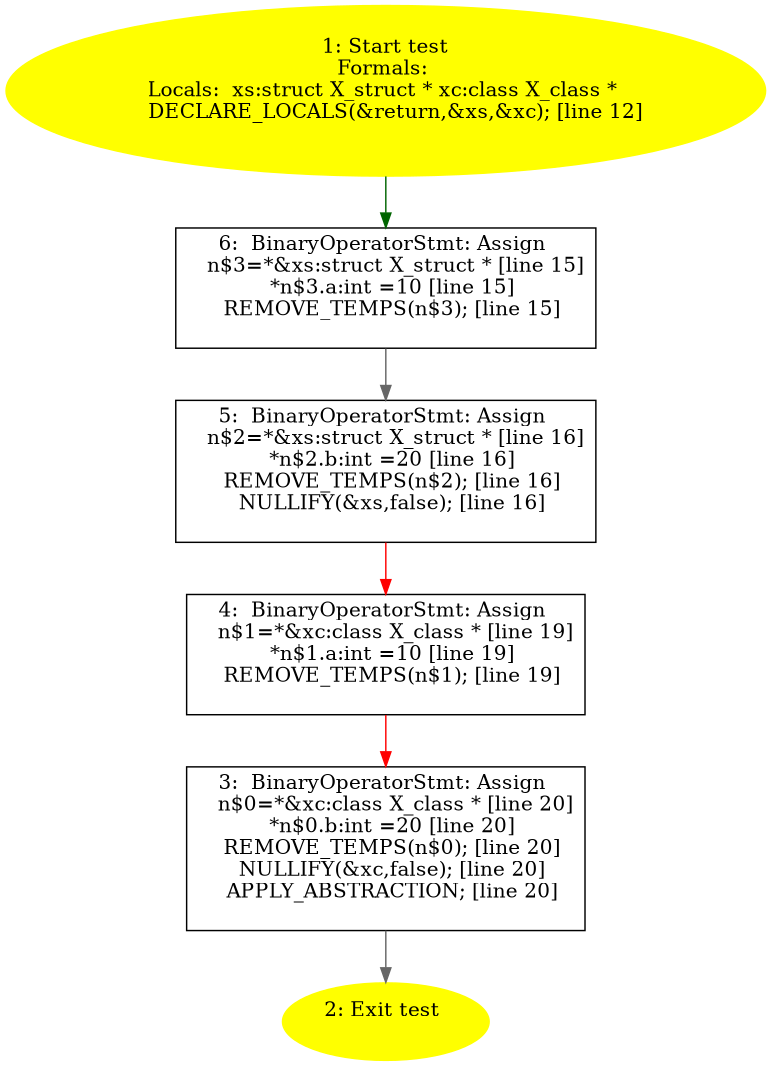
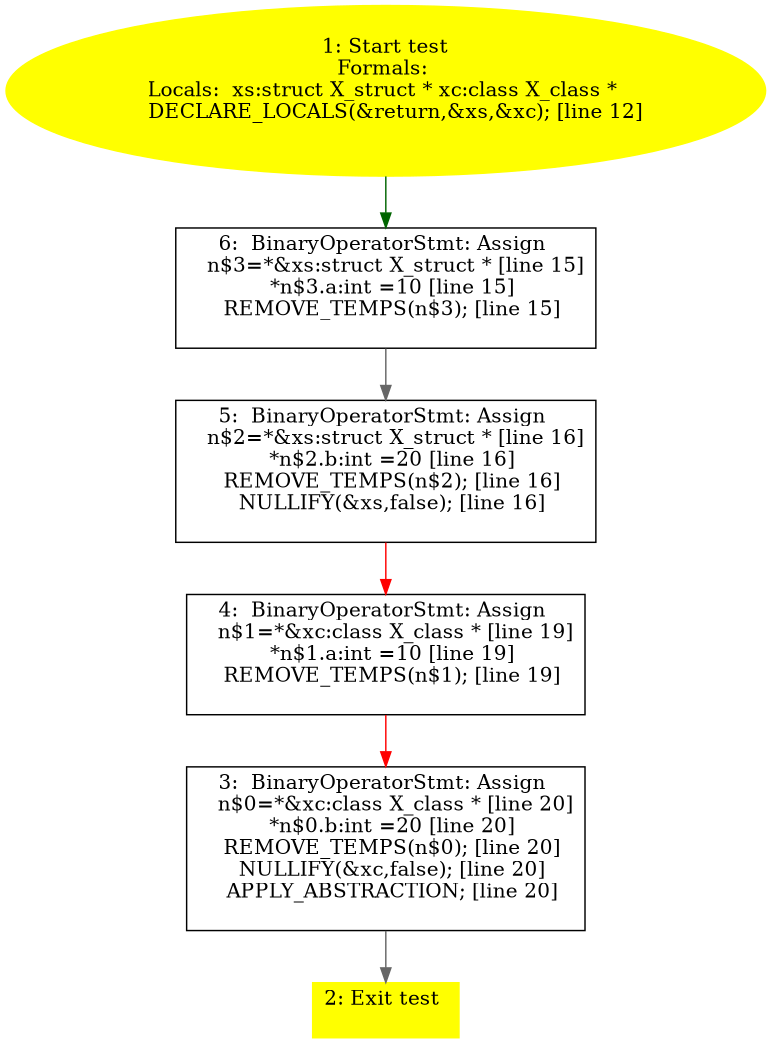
(386, 1022) -> (386, 1010)
